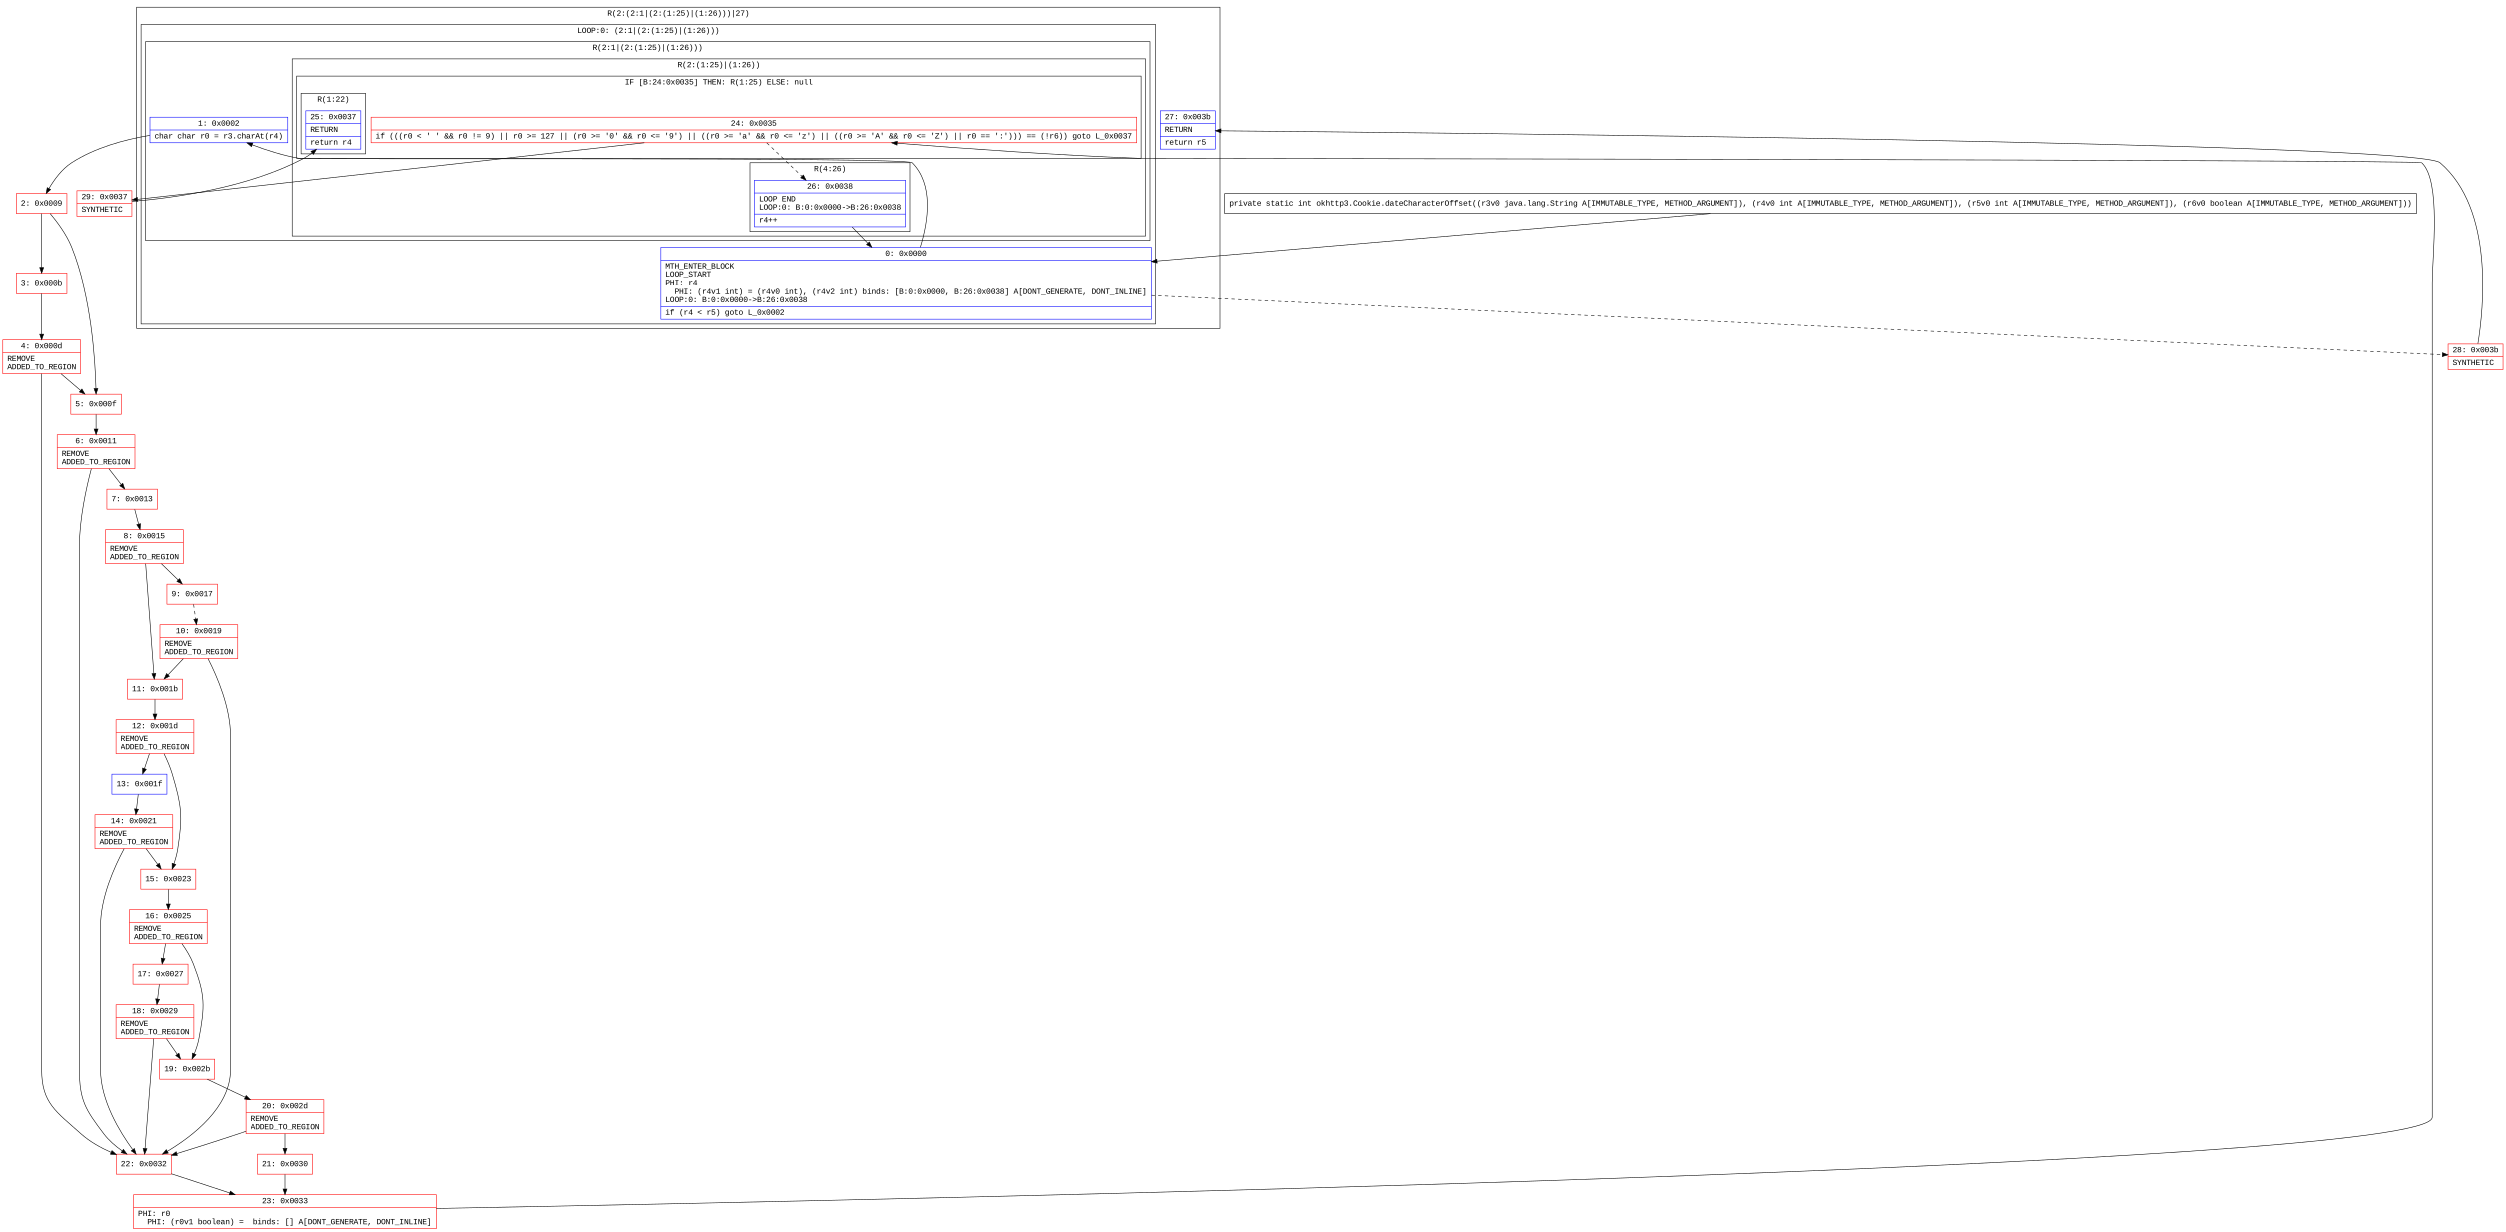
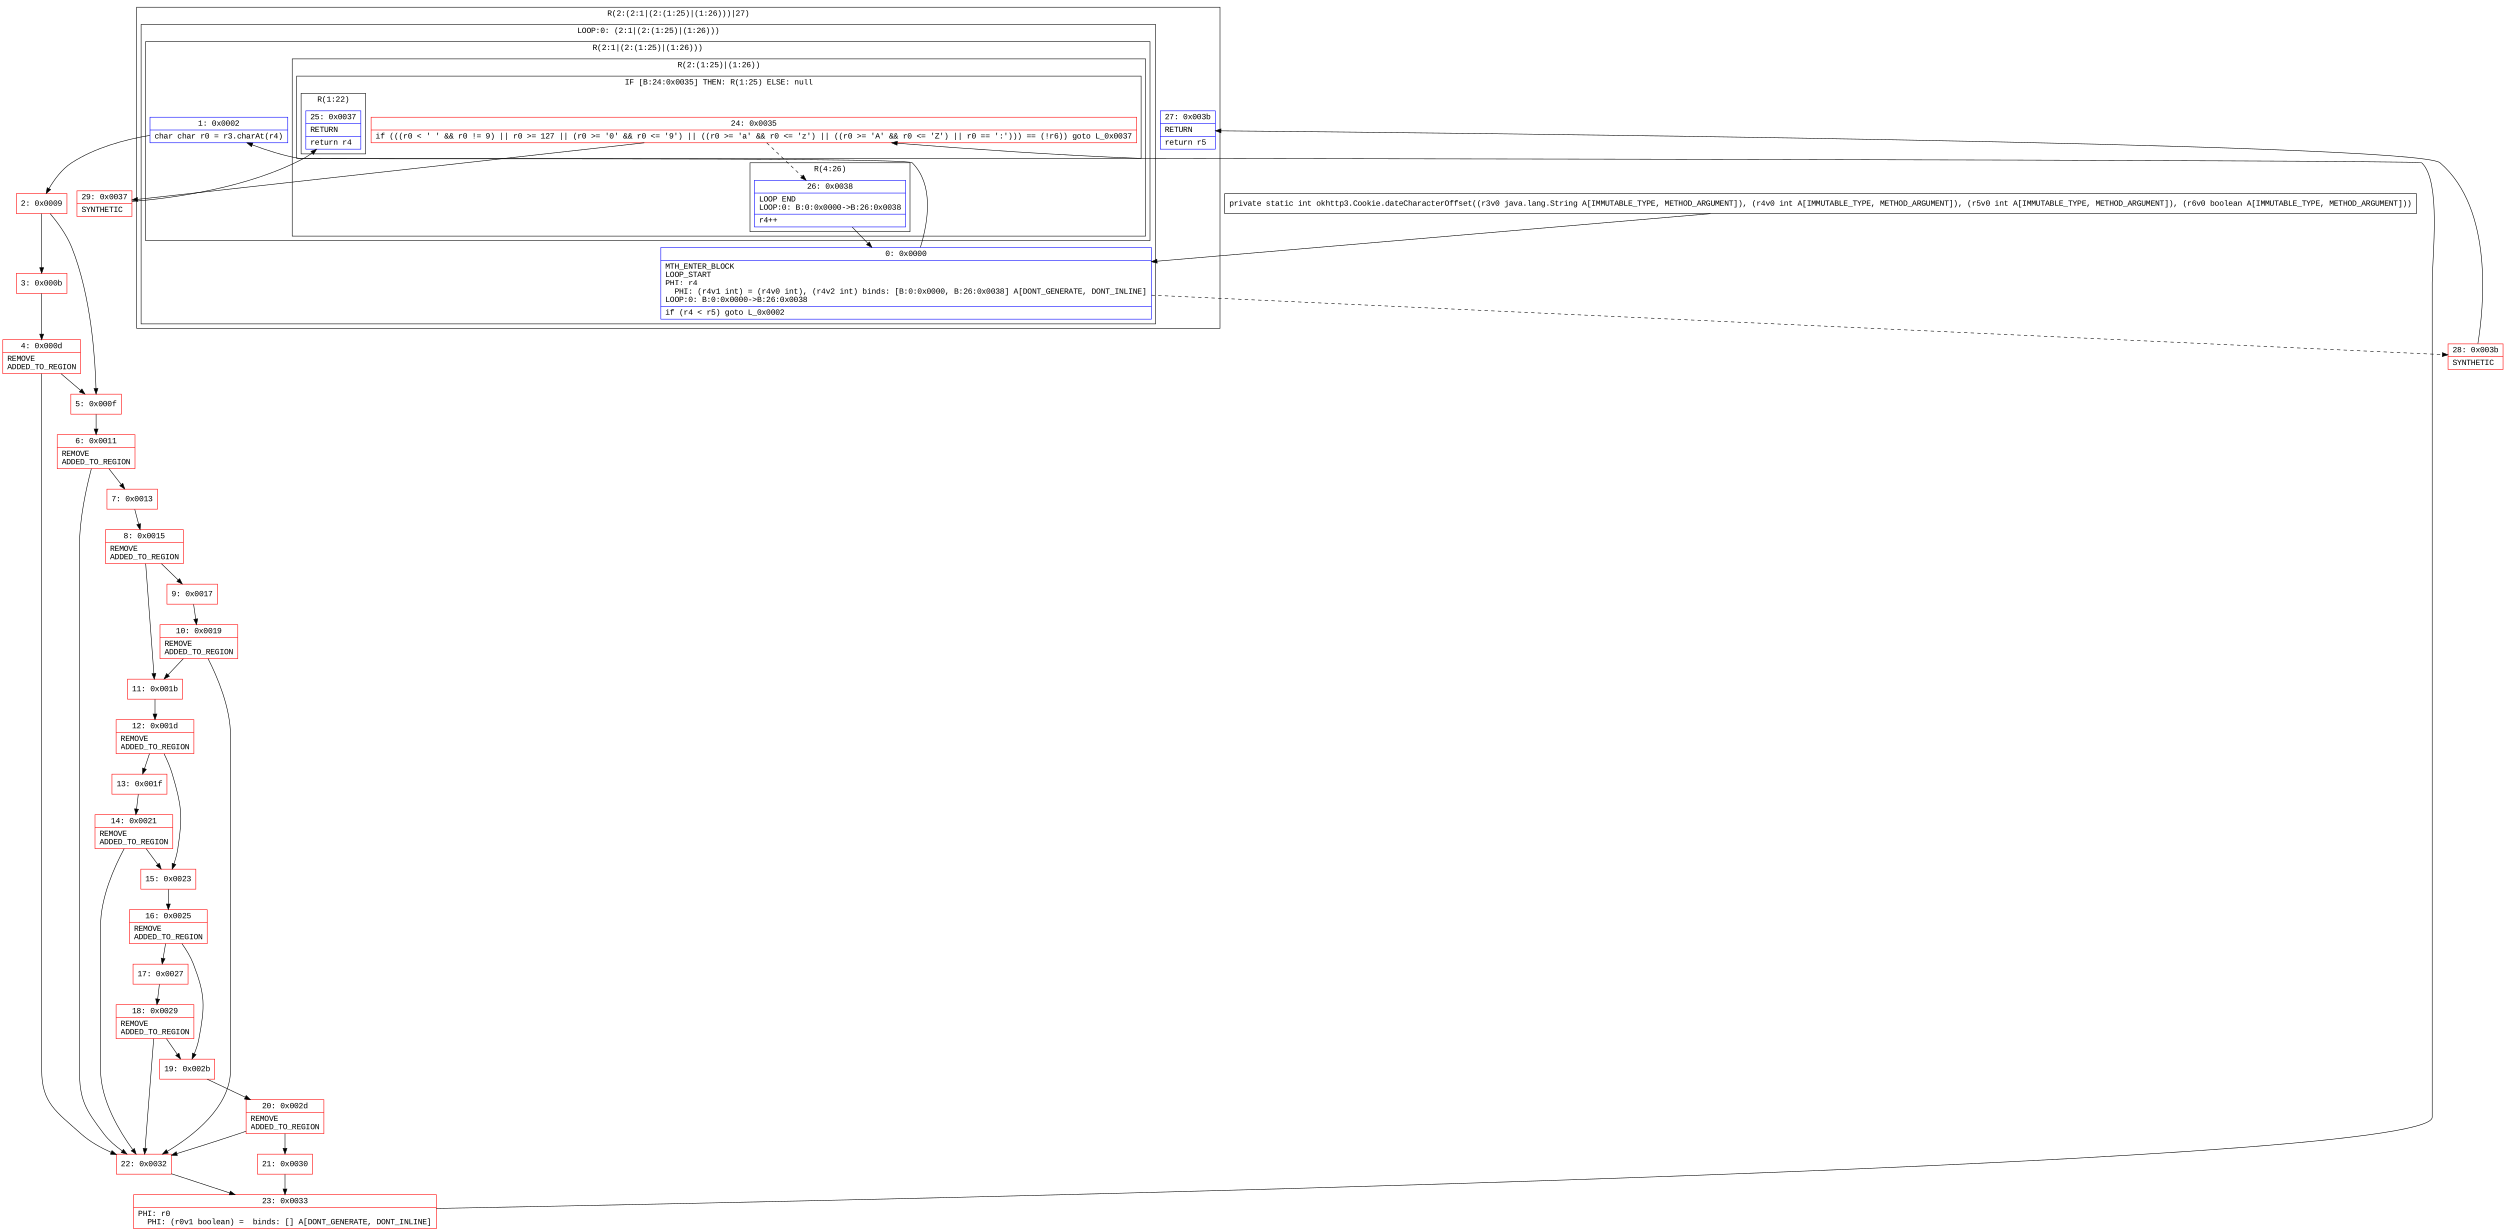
(195, 612) -> (195, 612)
(139, 784) -> (139, 784)
